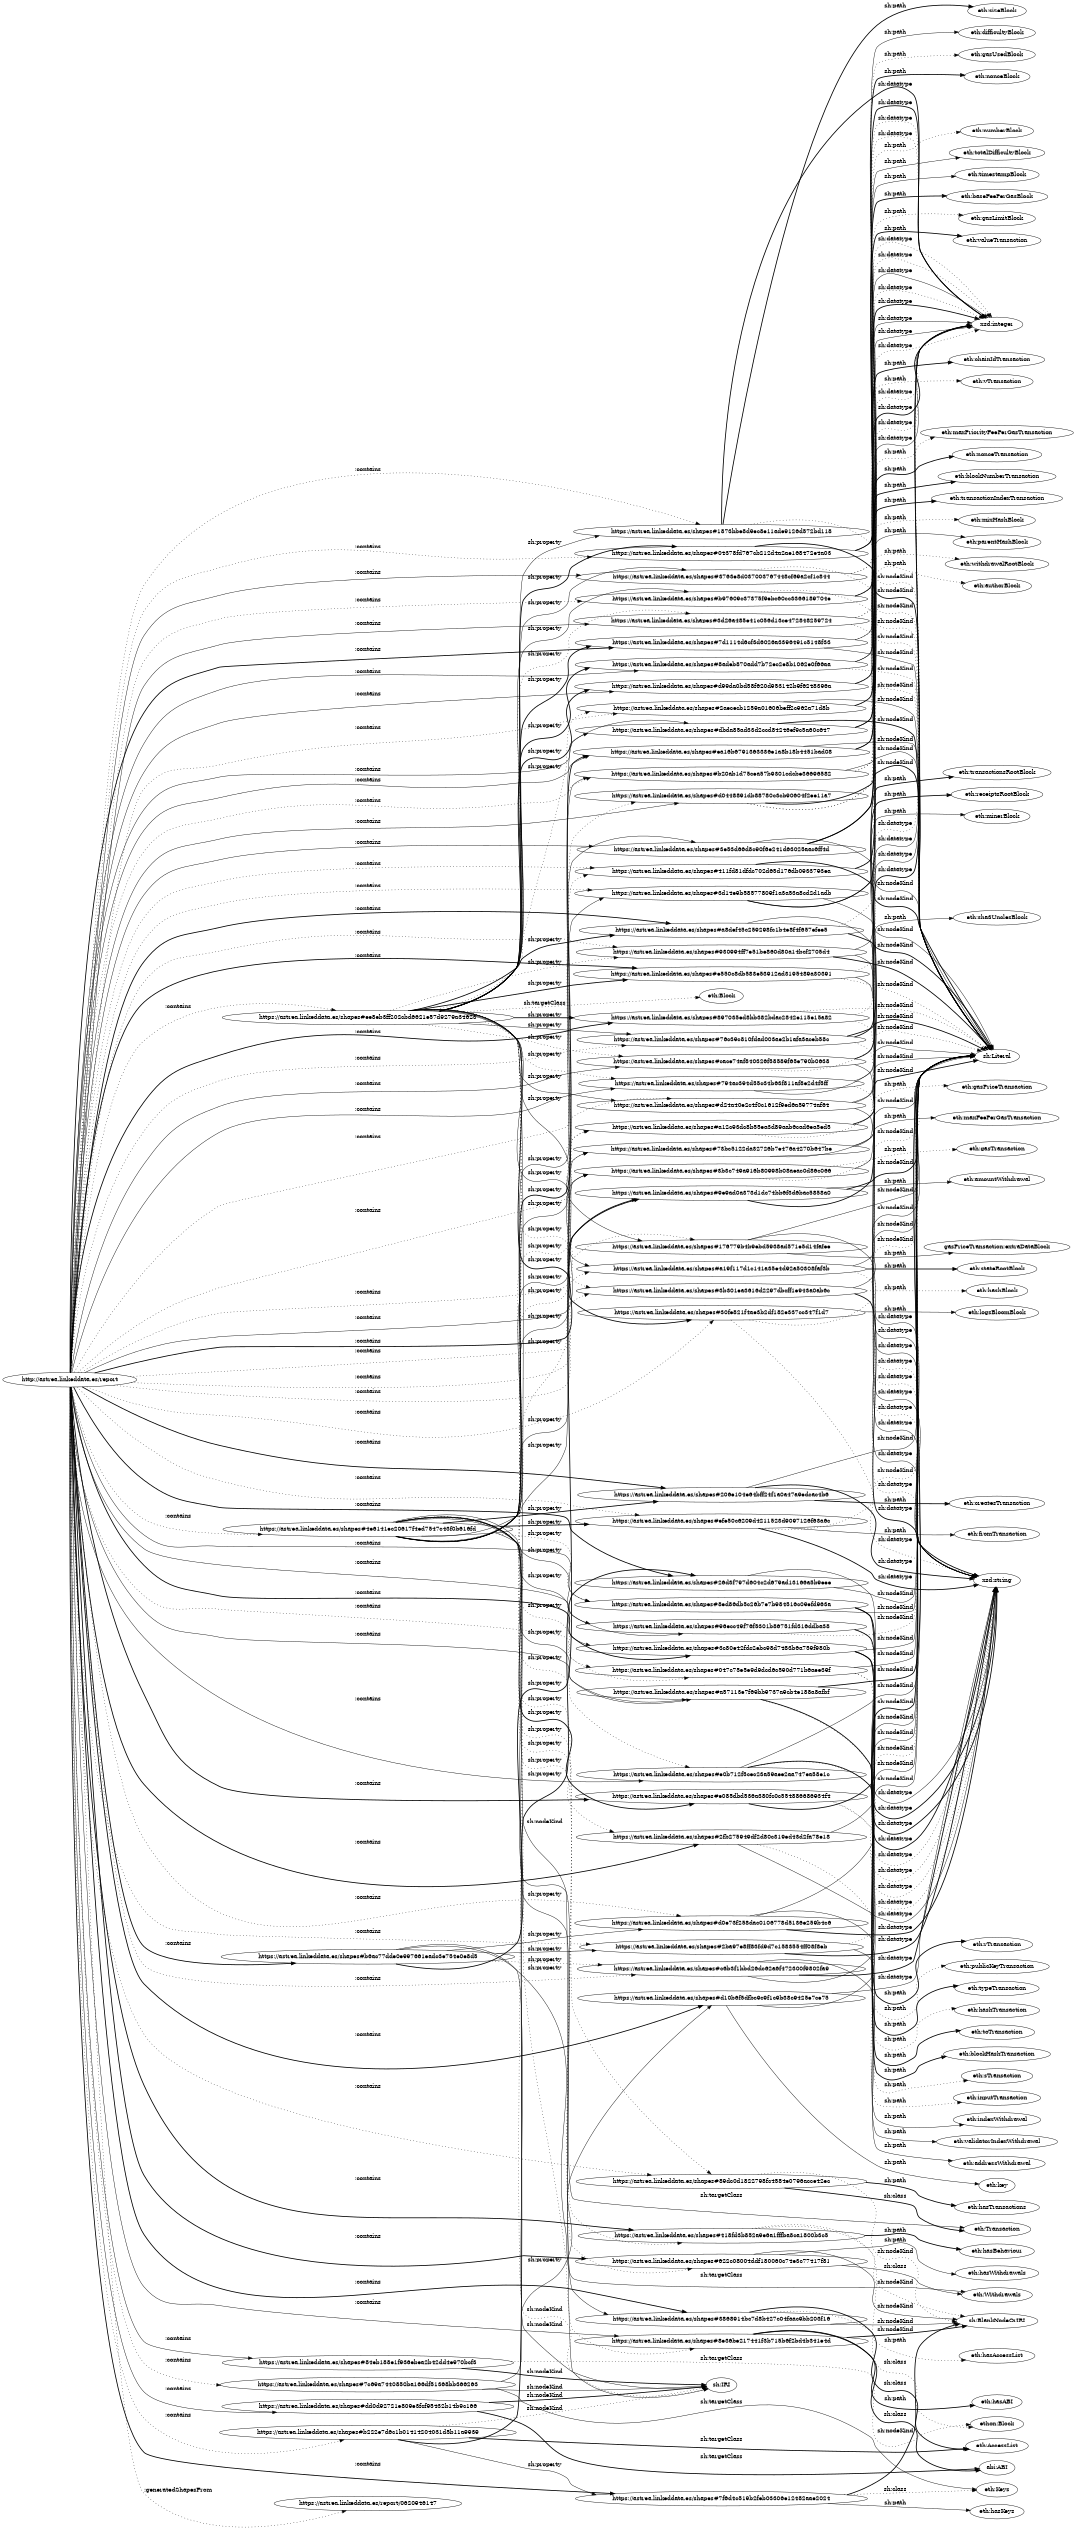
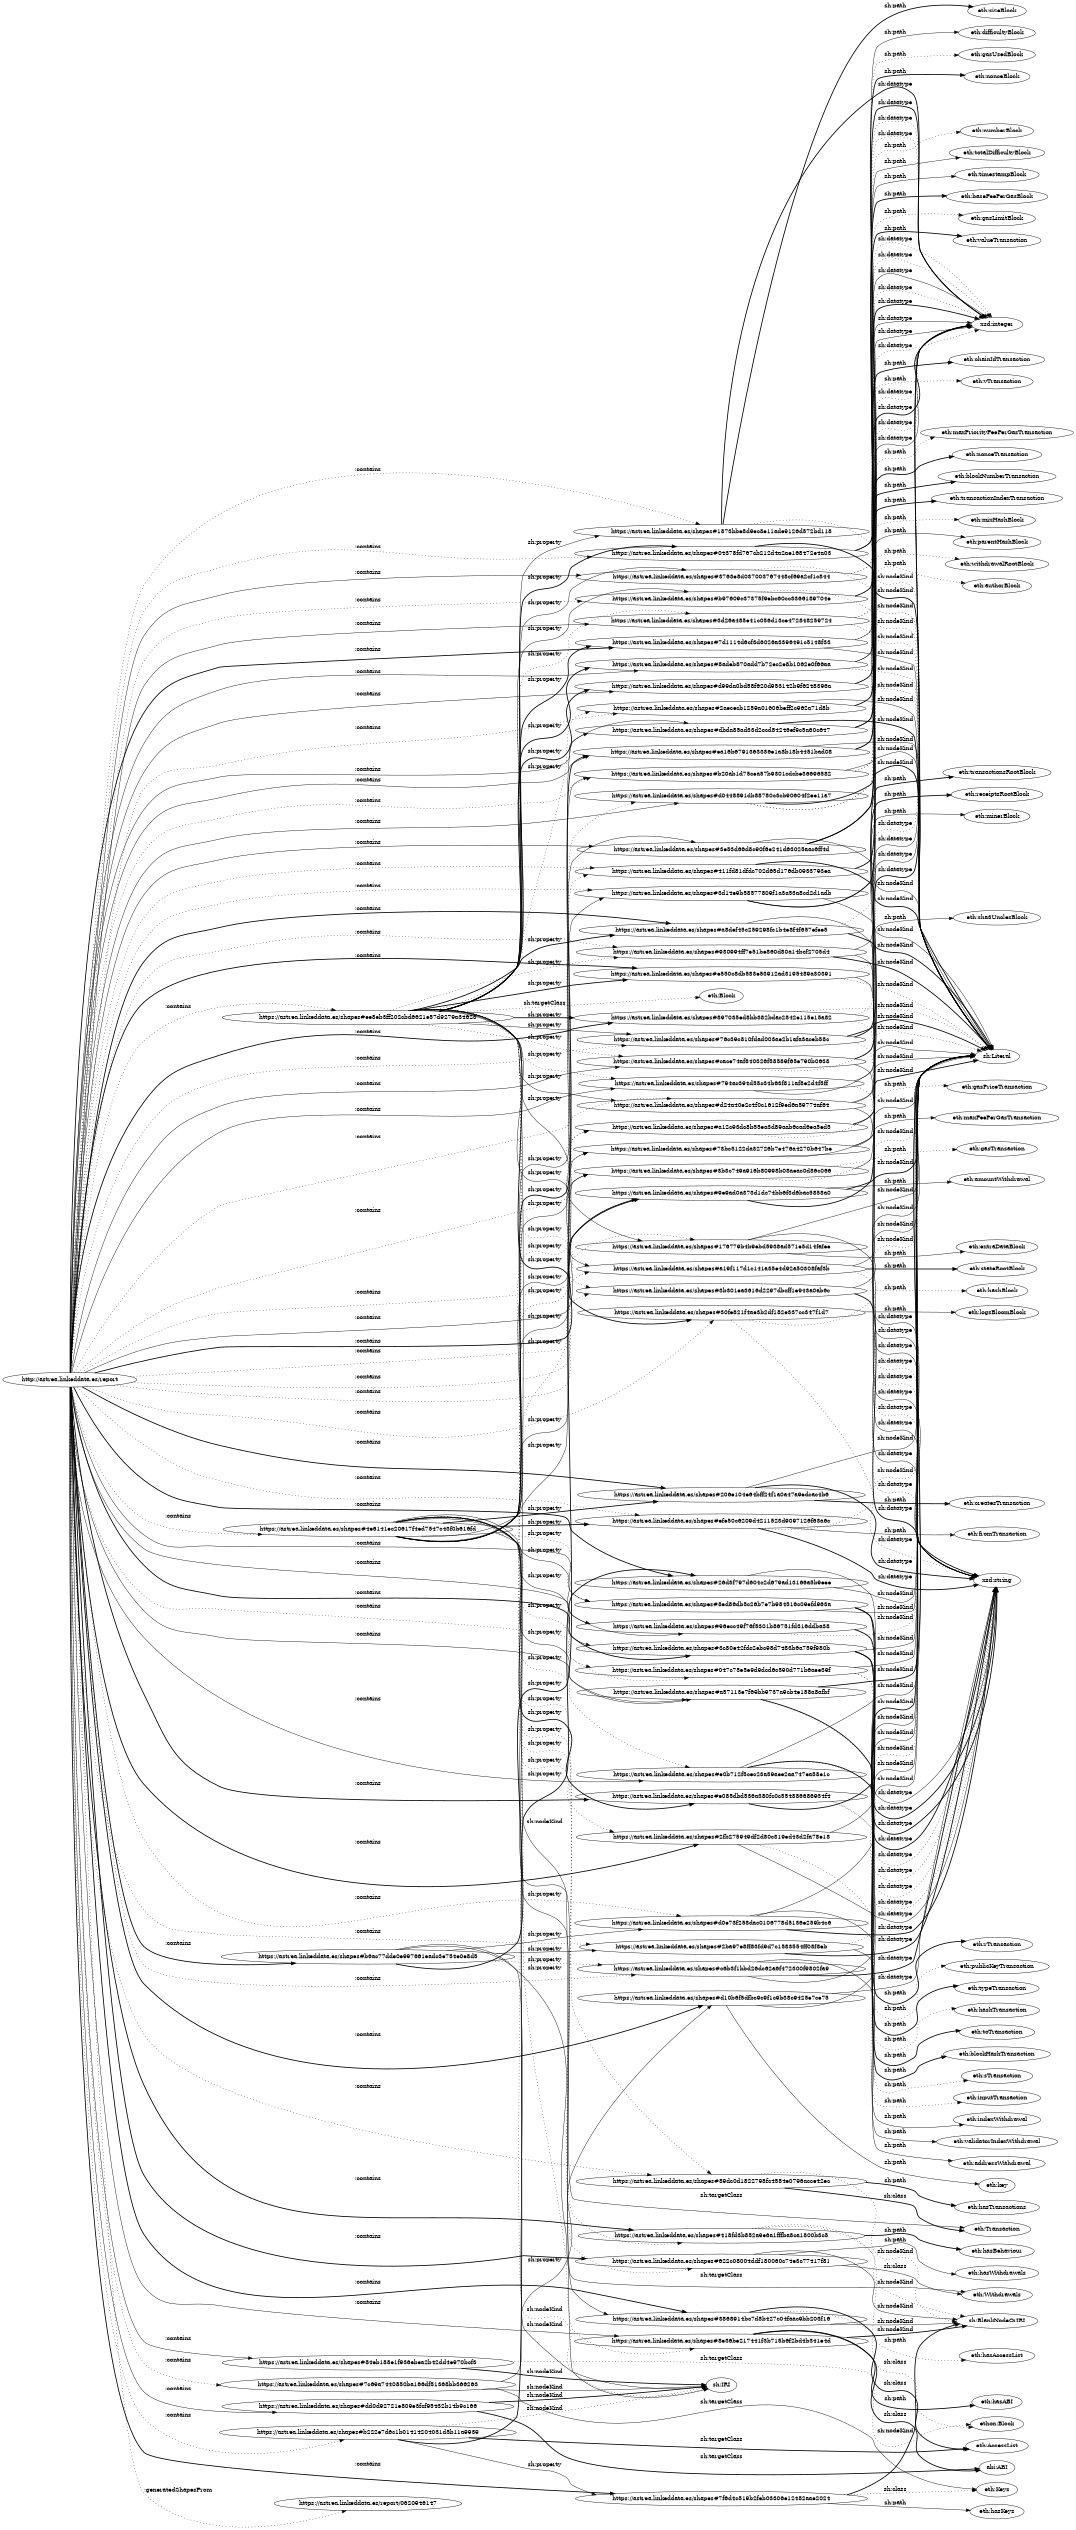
(997, 1247) -> (997, 1247)
